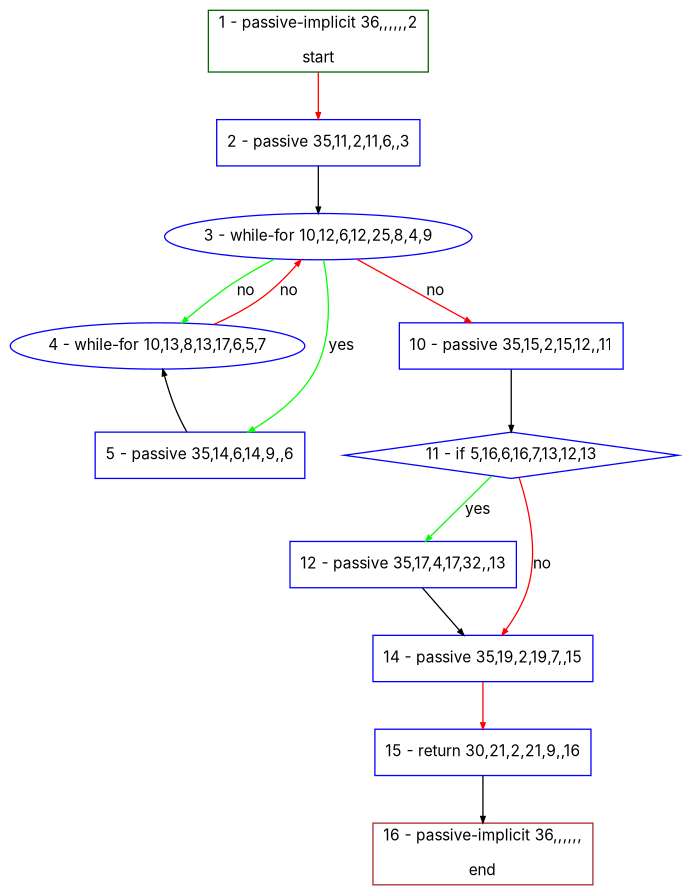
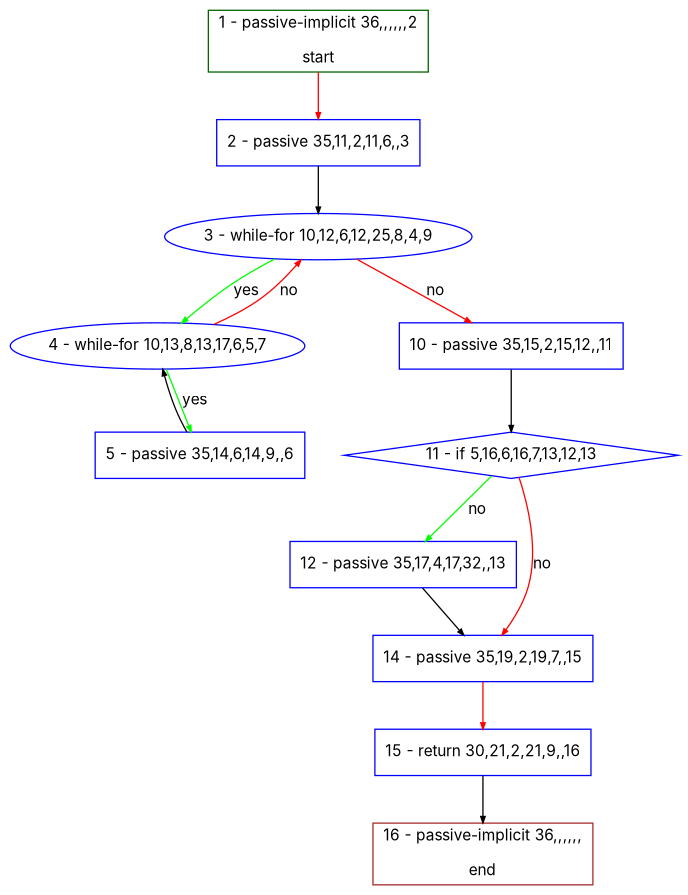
(246, 291) -> (246, 291)
(321, 358) -> (178, 398)
(478, 510) -> (478, 510)
